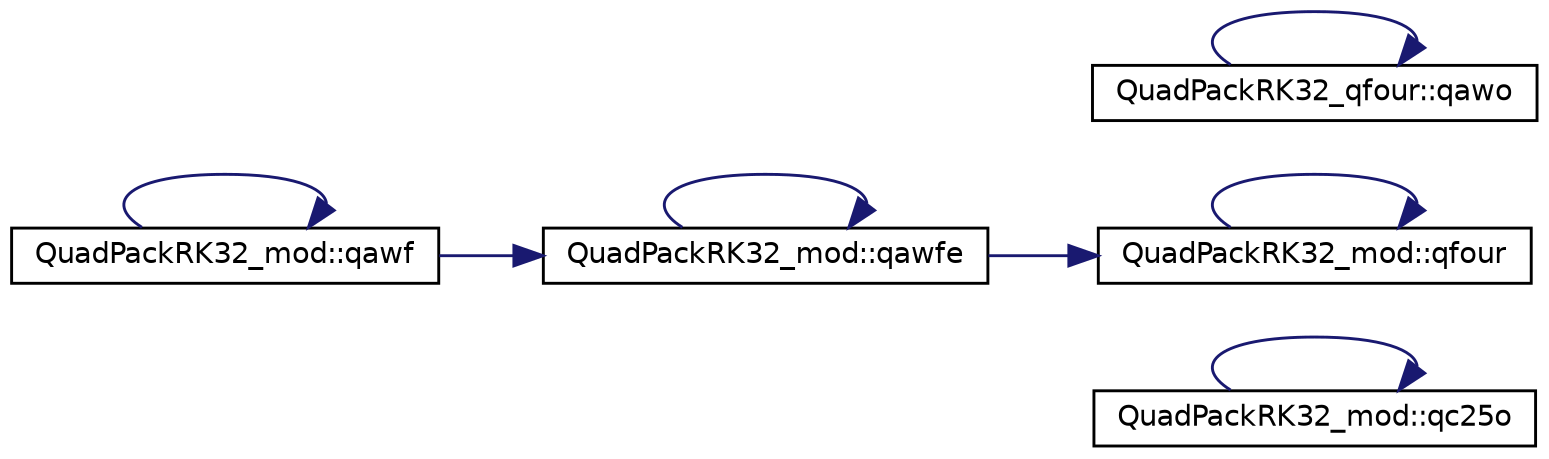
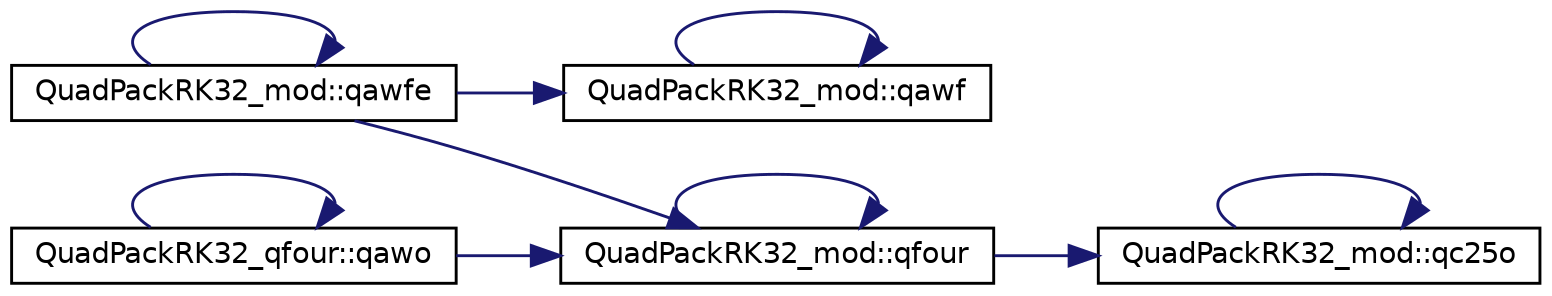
(477, 256) -> (495, 93)
none -> (494, 256)
none -> (1032, 256)
